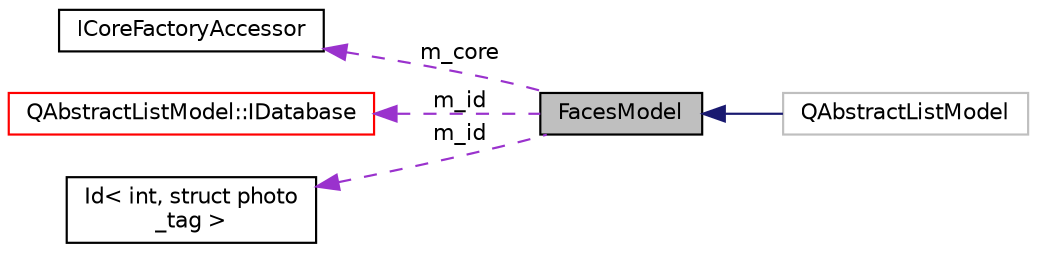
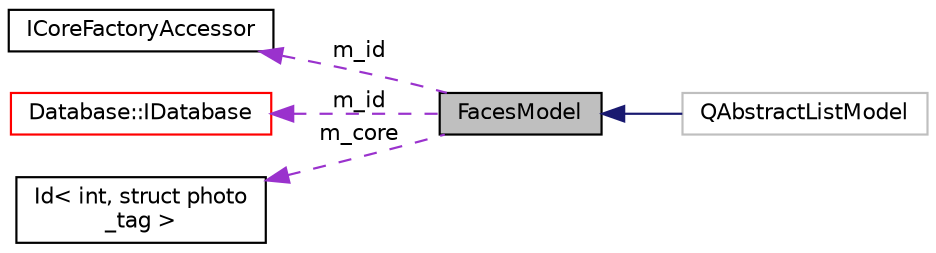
(457, 54) -> (357, 51)
(191, 114) -> (141, 114)
(457, 135) -> (357, 135)
